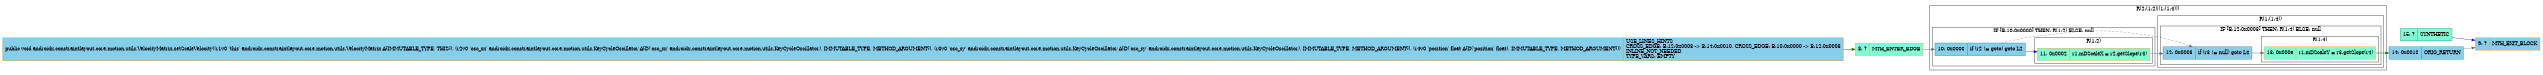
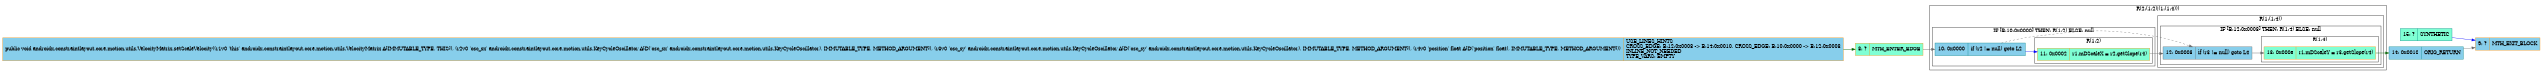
(1996, 49) -> (1996, 49)
